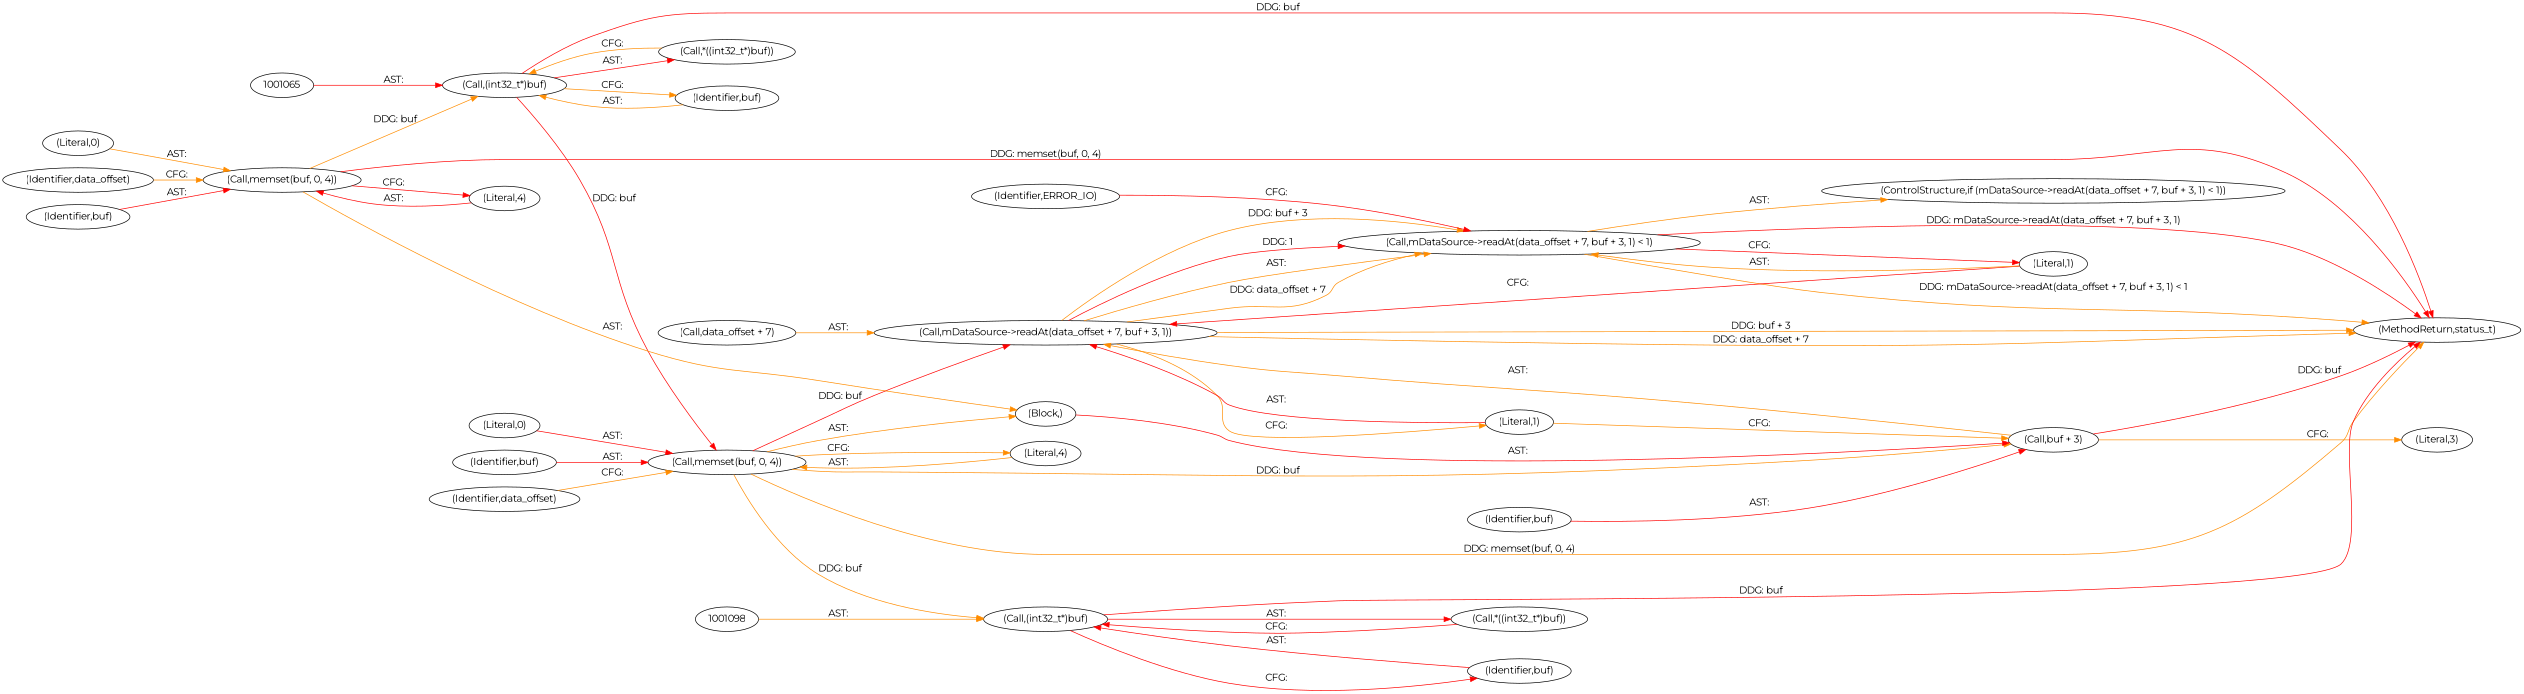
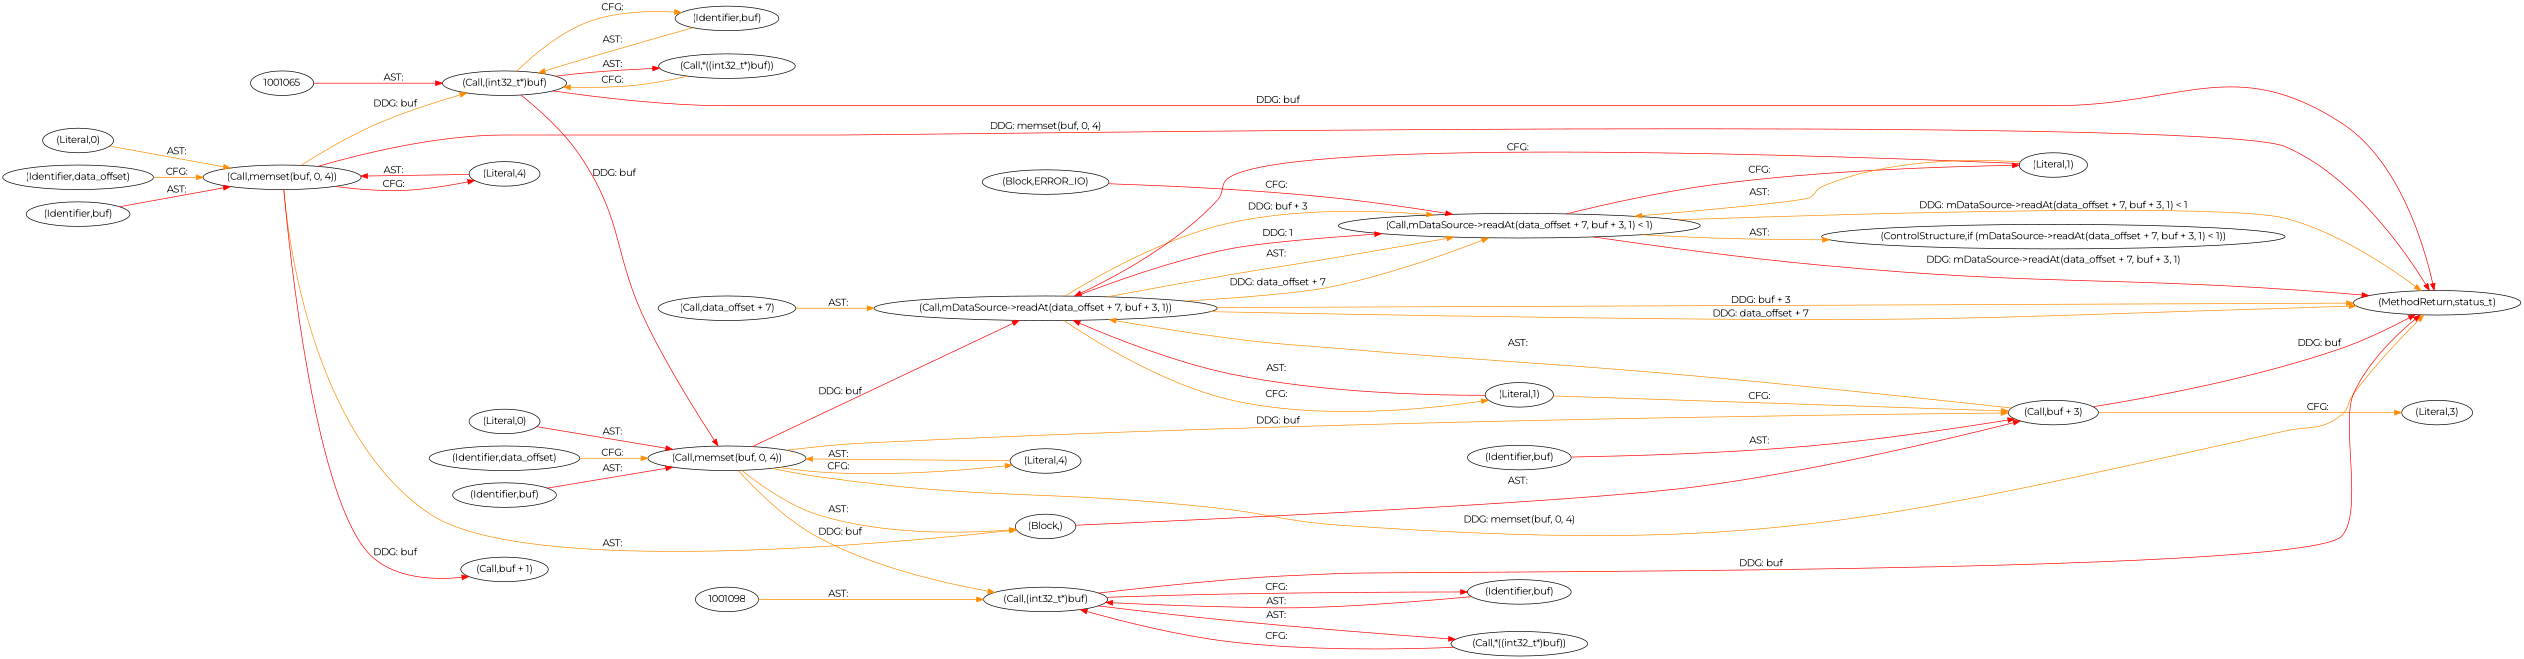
(1046, 196) -> (1046, 182)
none -> (505, 569)
